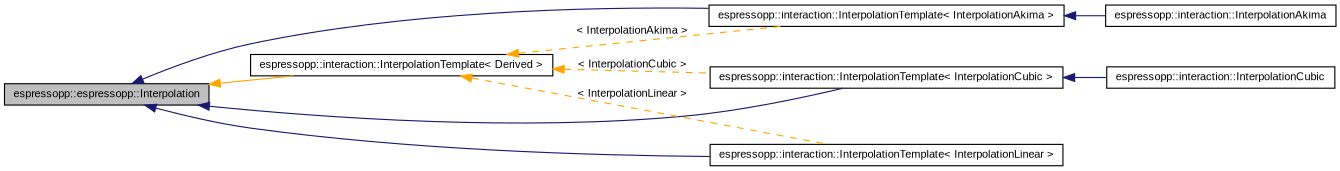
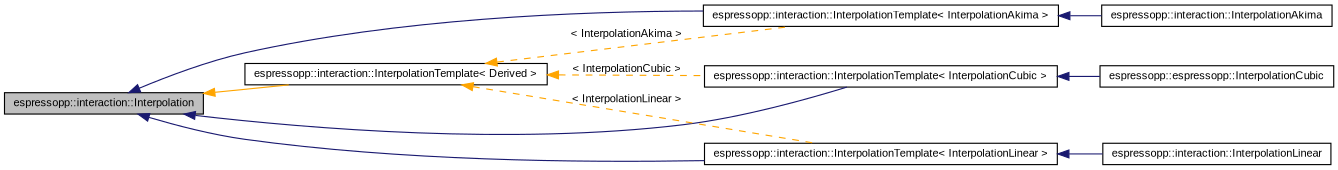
(1221, 78) -> (1217, 76)
(107, 94) -> (104, 103)
none -> (1217, 154)
